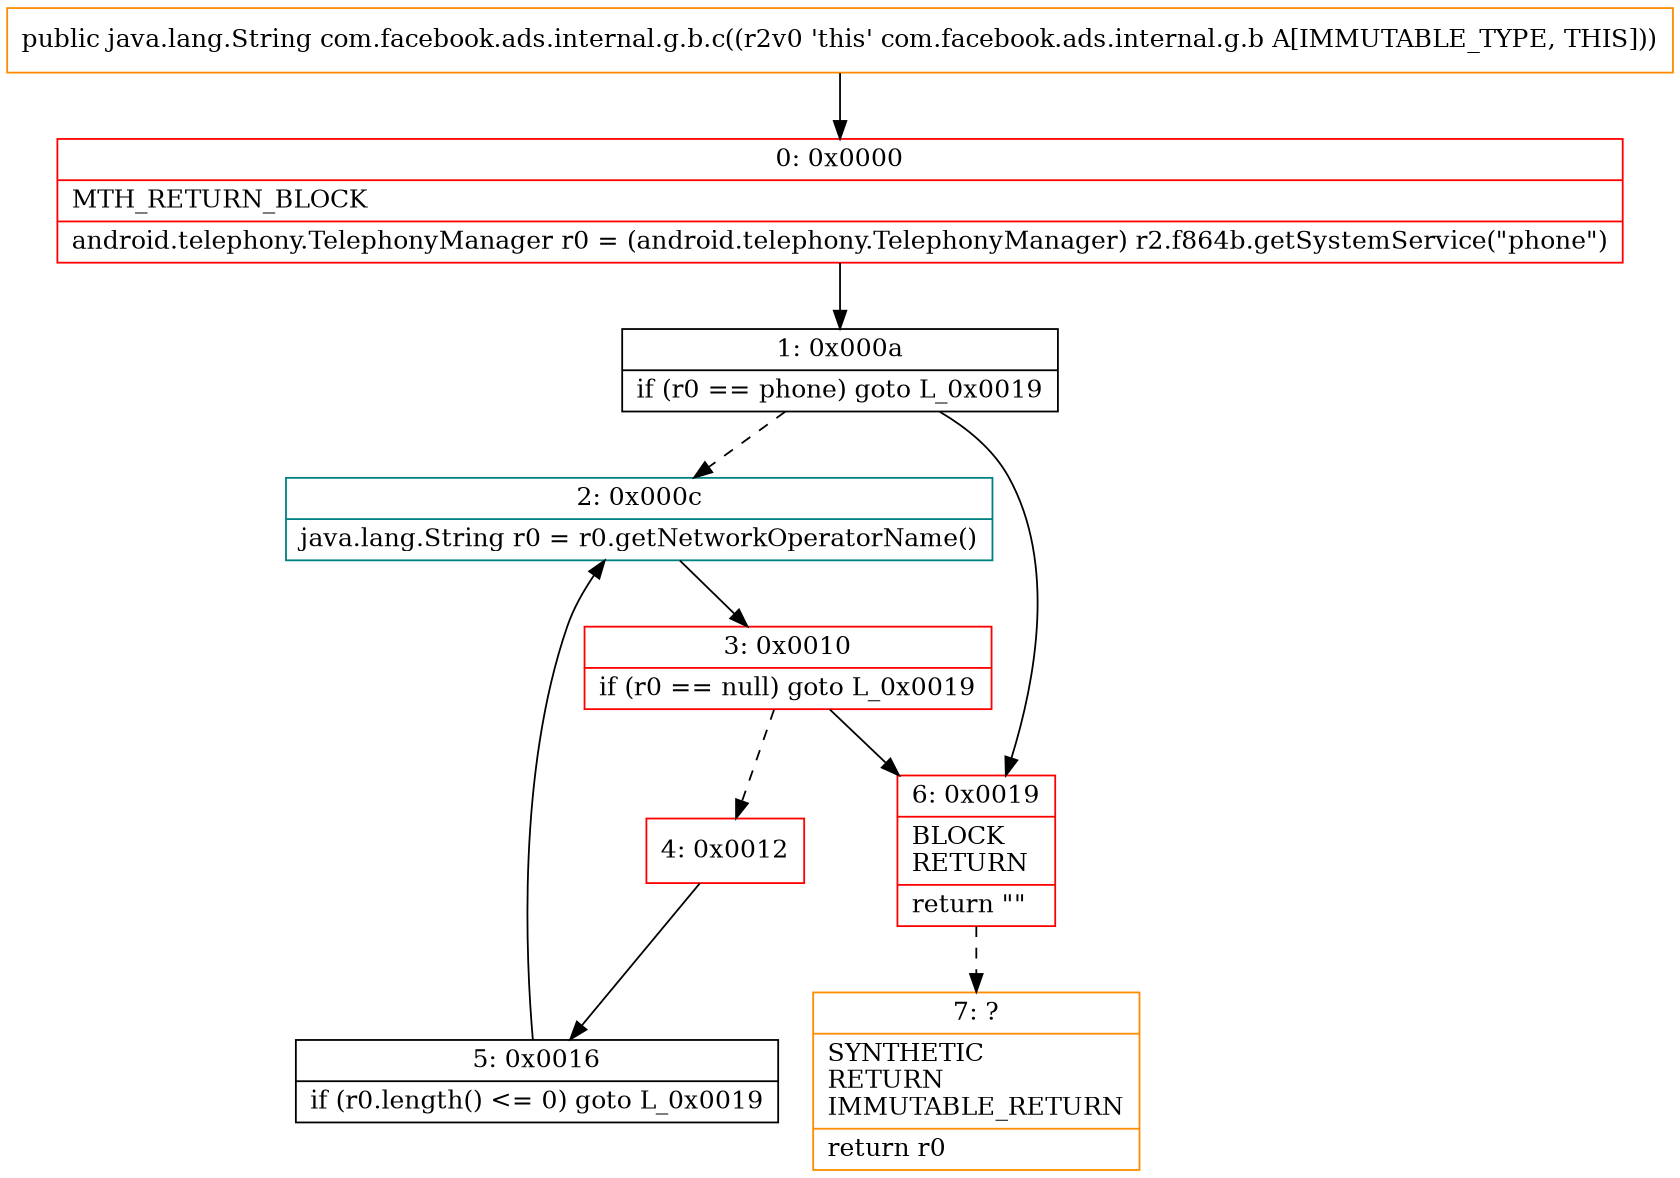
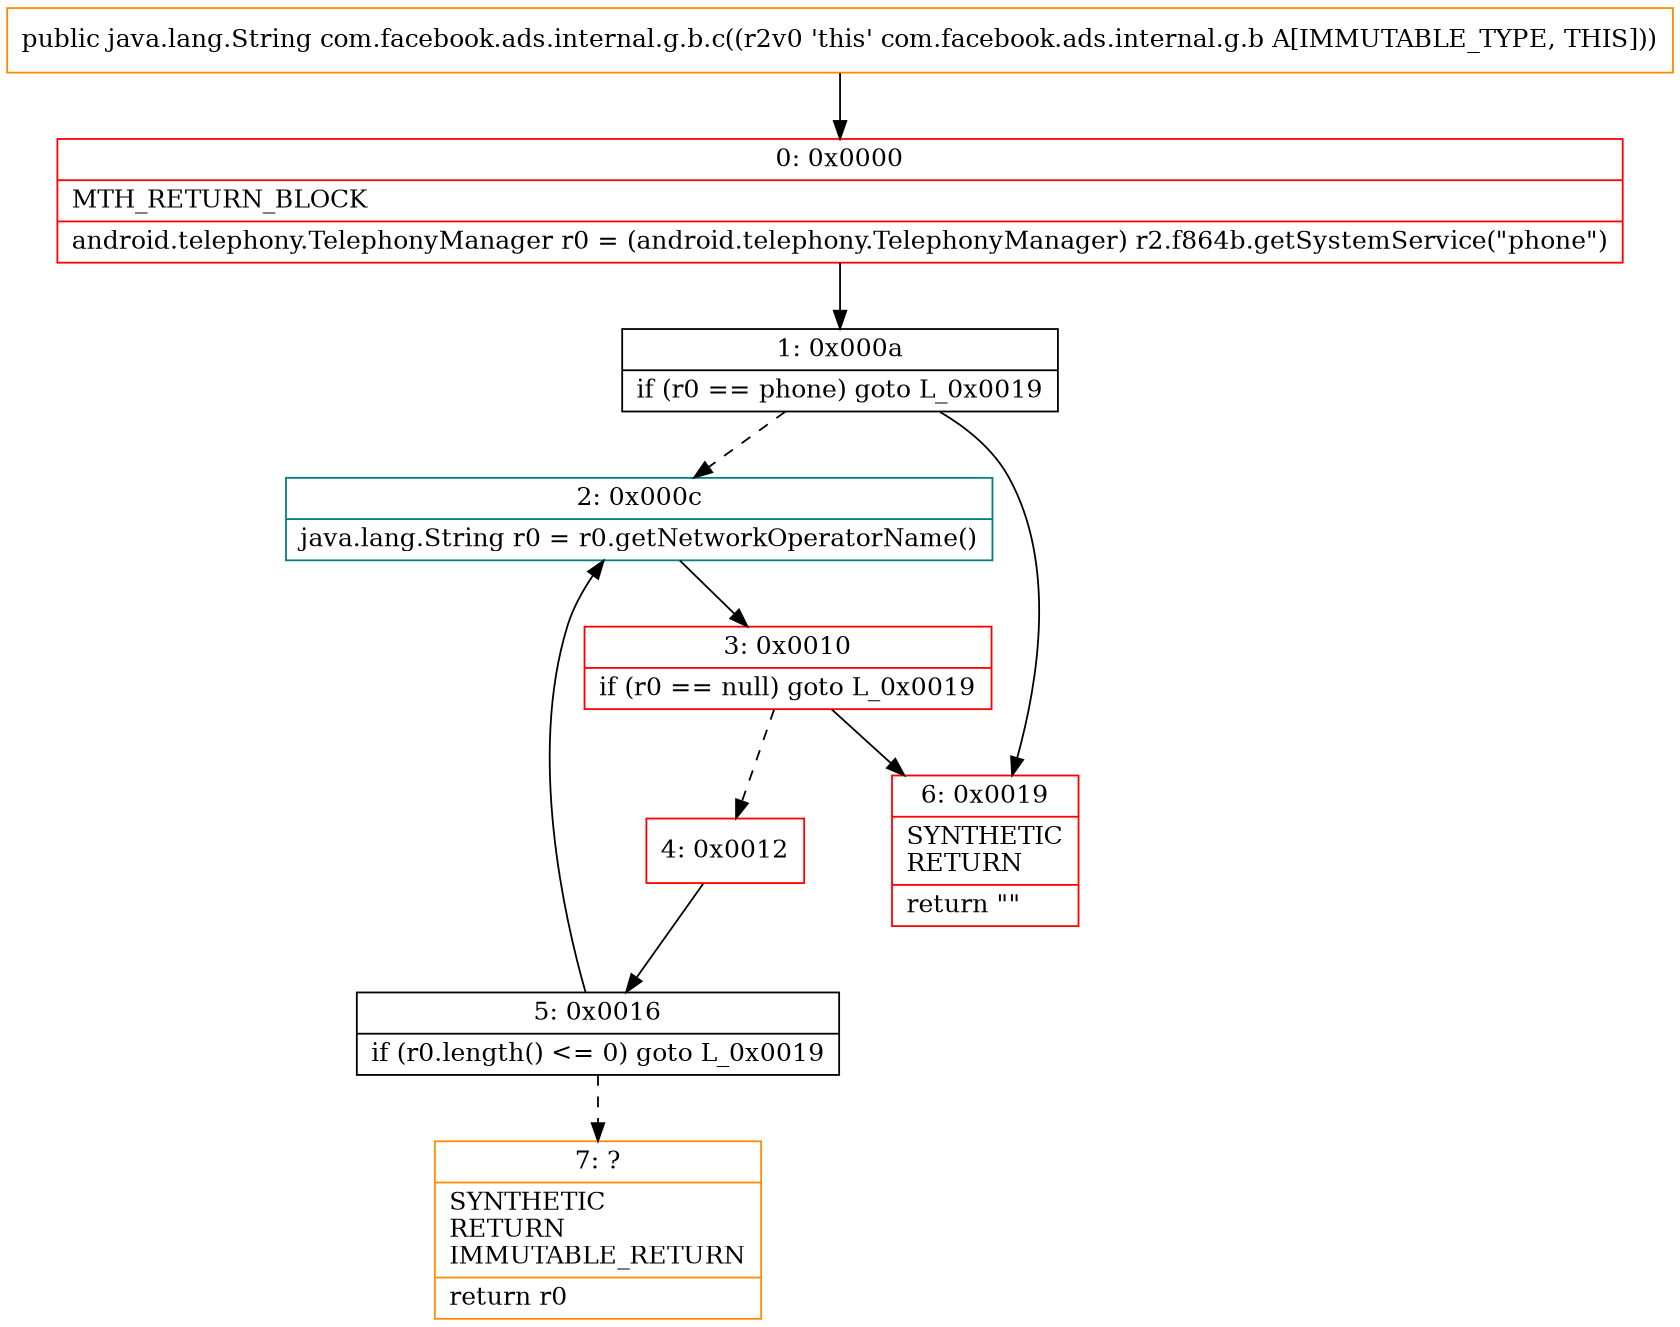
(958, 836) -> (985, 836)
(976, 950) -> (598, 1099)
